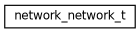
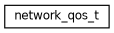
(70, 17) -> (57, 17)
